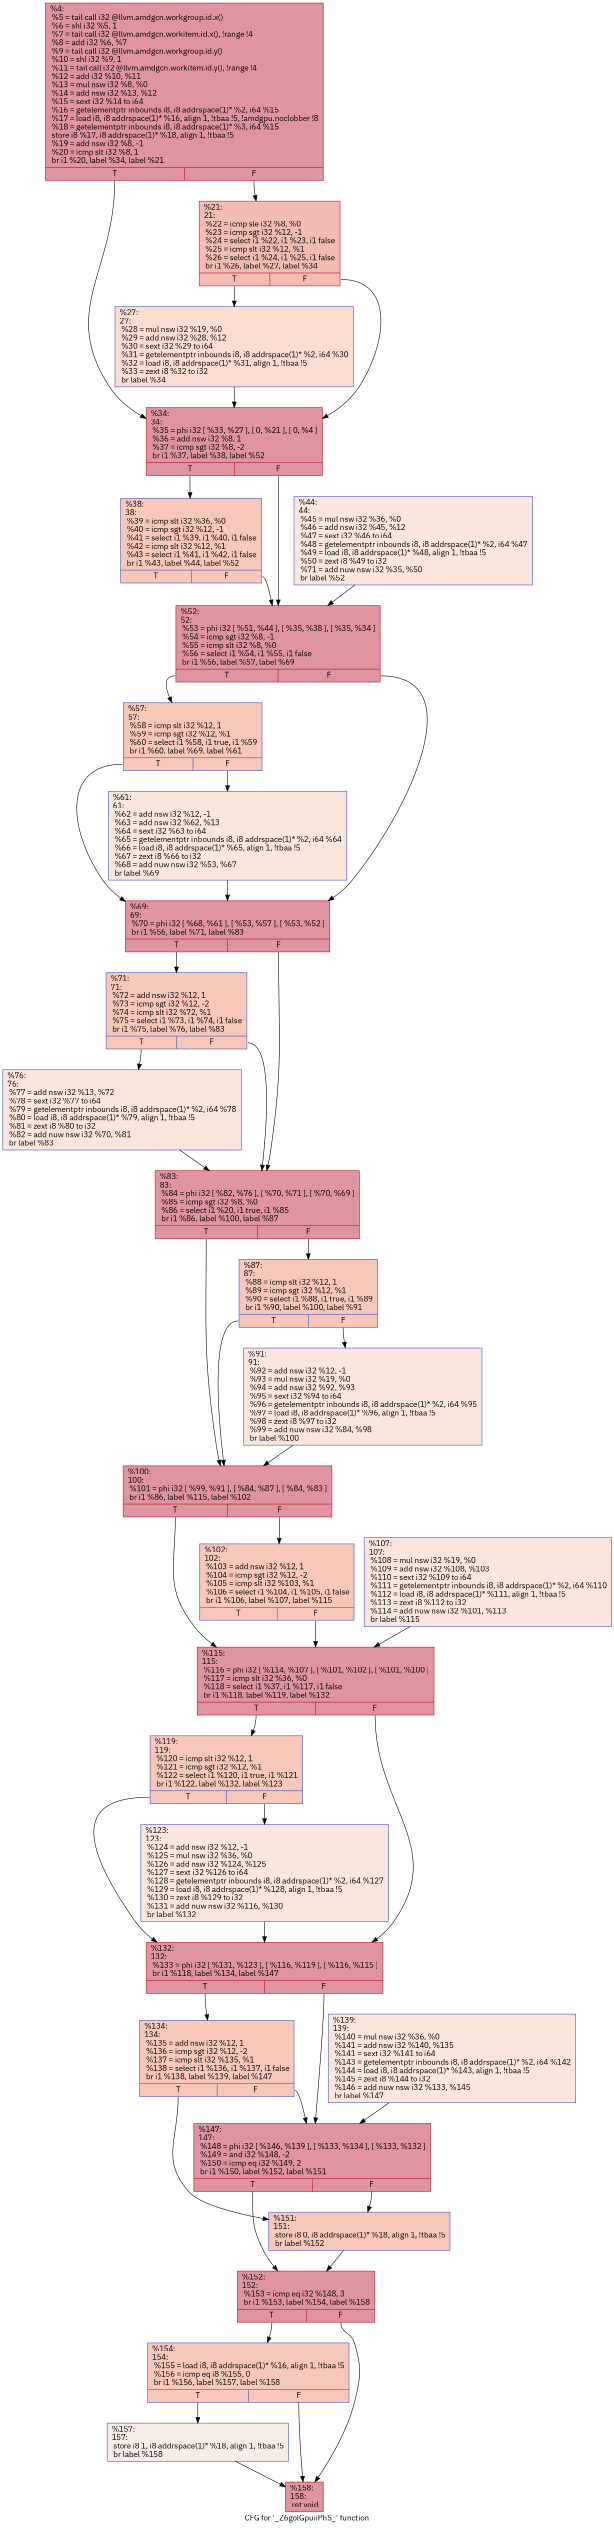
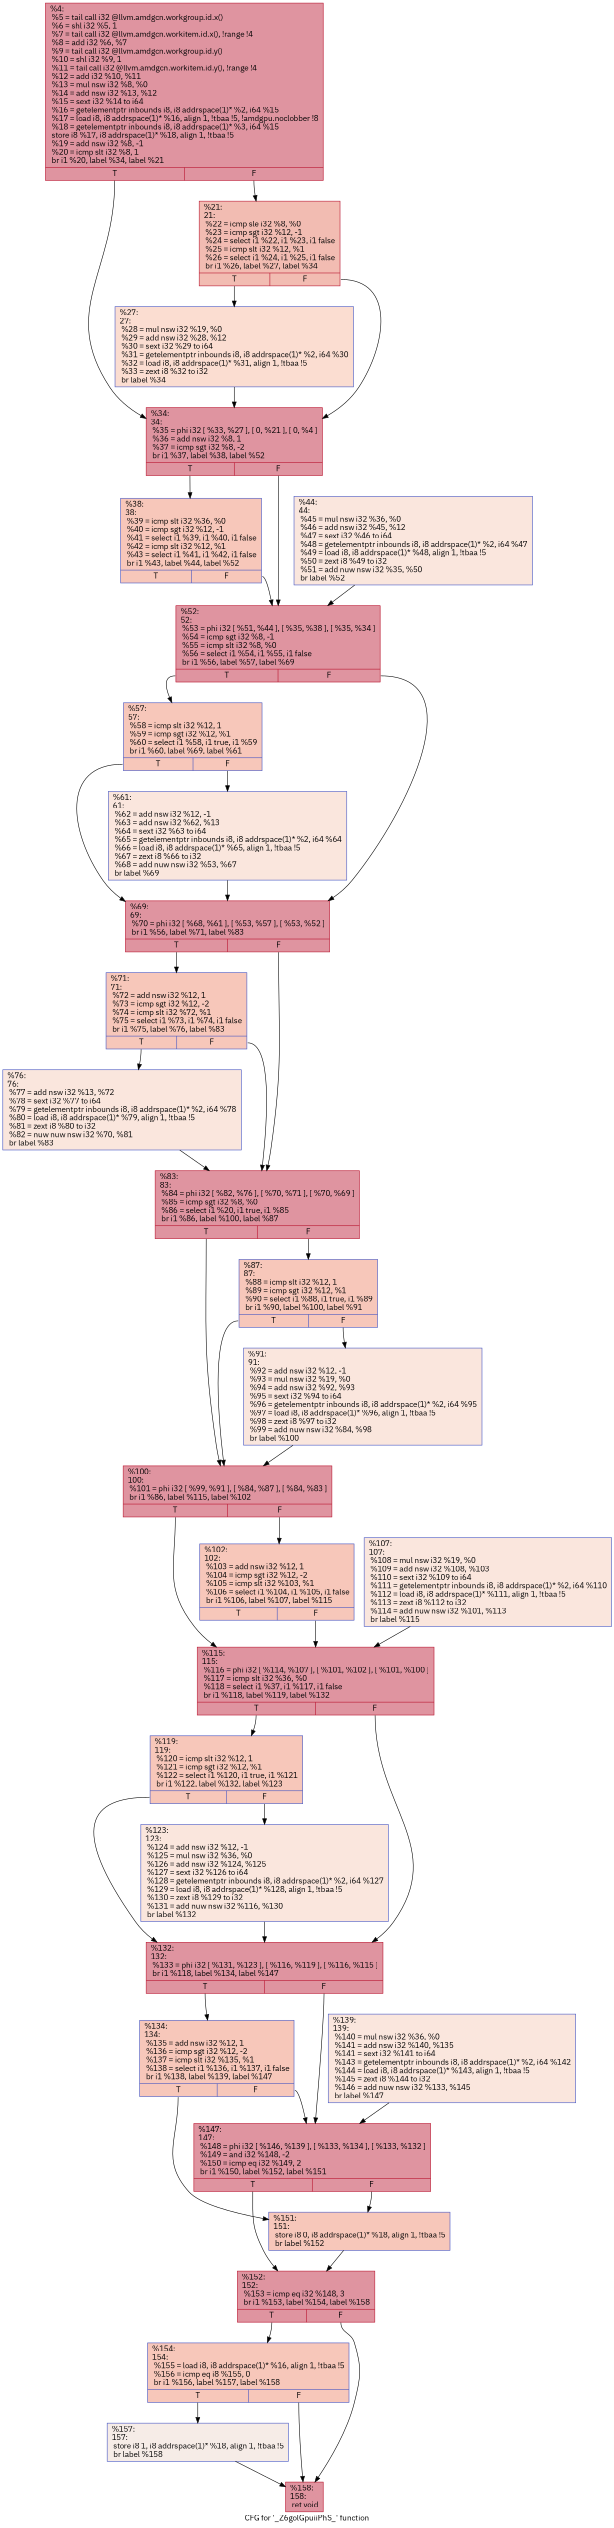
(361, 570) -> (361, 570)
(69, 1135) -> (70, 1135)
